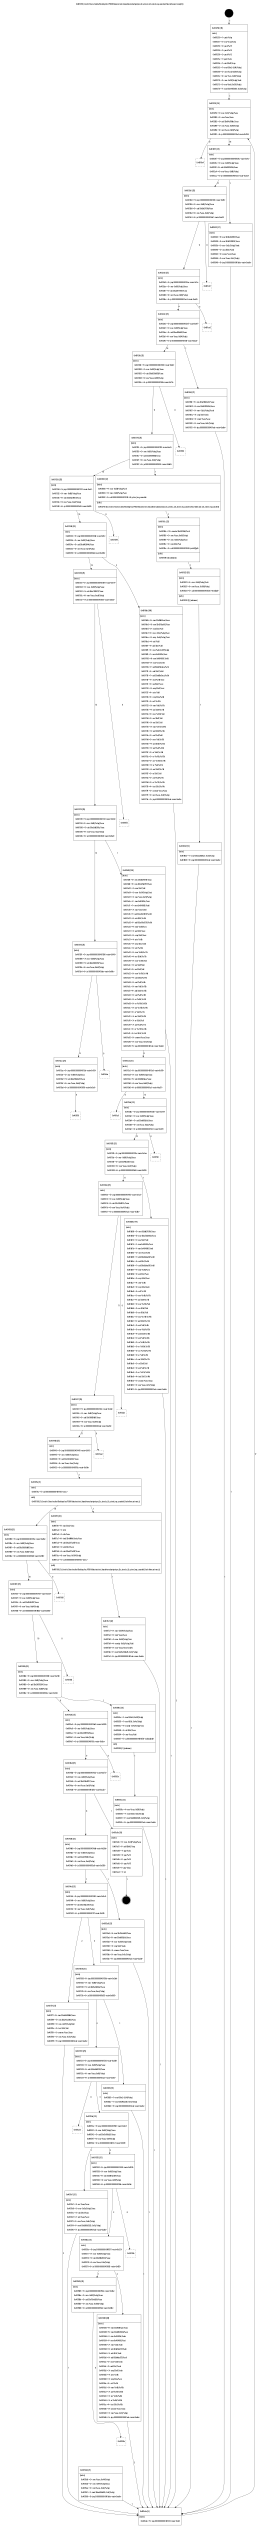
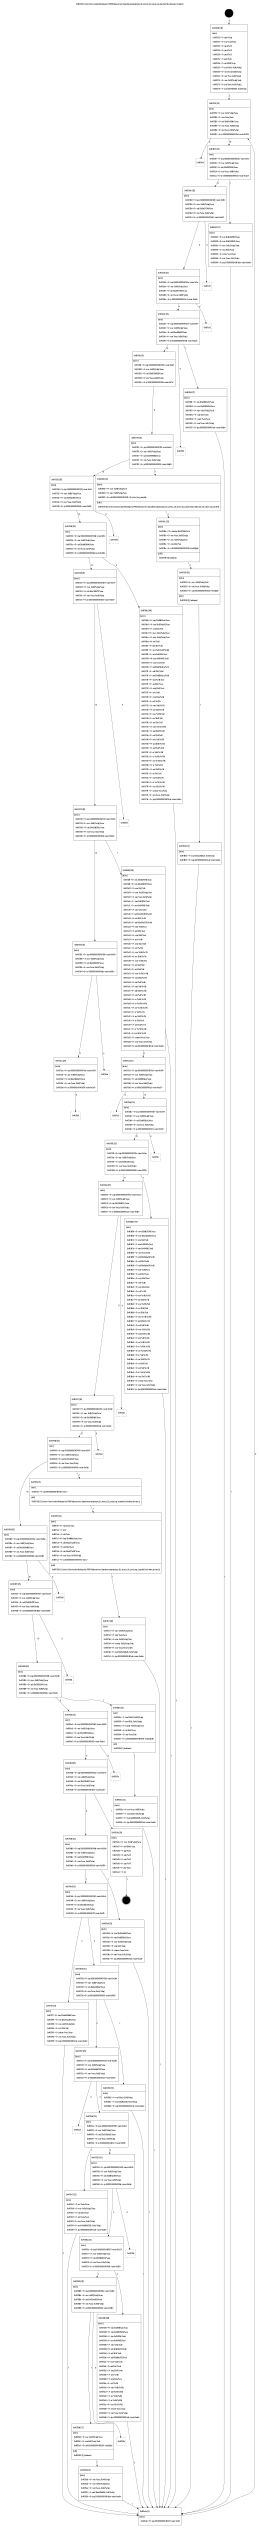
(169, 416) -> (179, 396)
(47, 1514) -> (22, 1487)
none -> (93, 2442)
